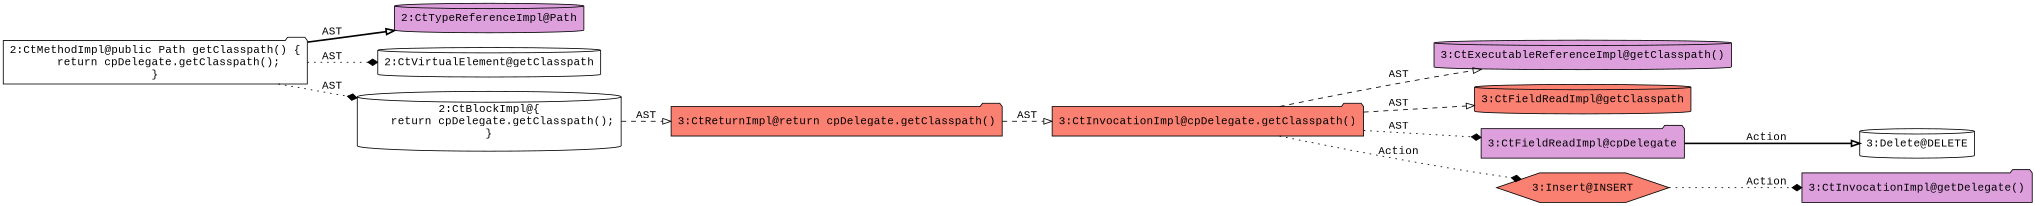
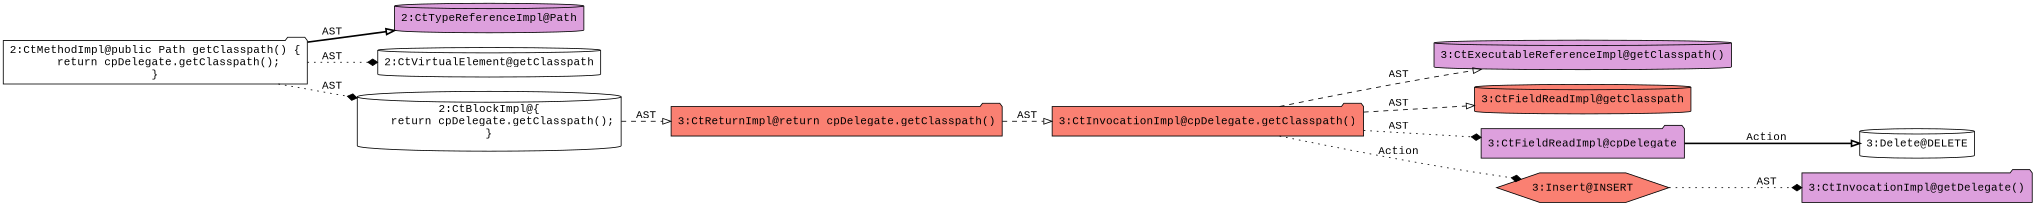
(1767, 182) -> (1767, 182)
